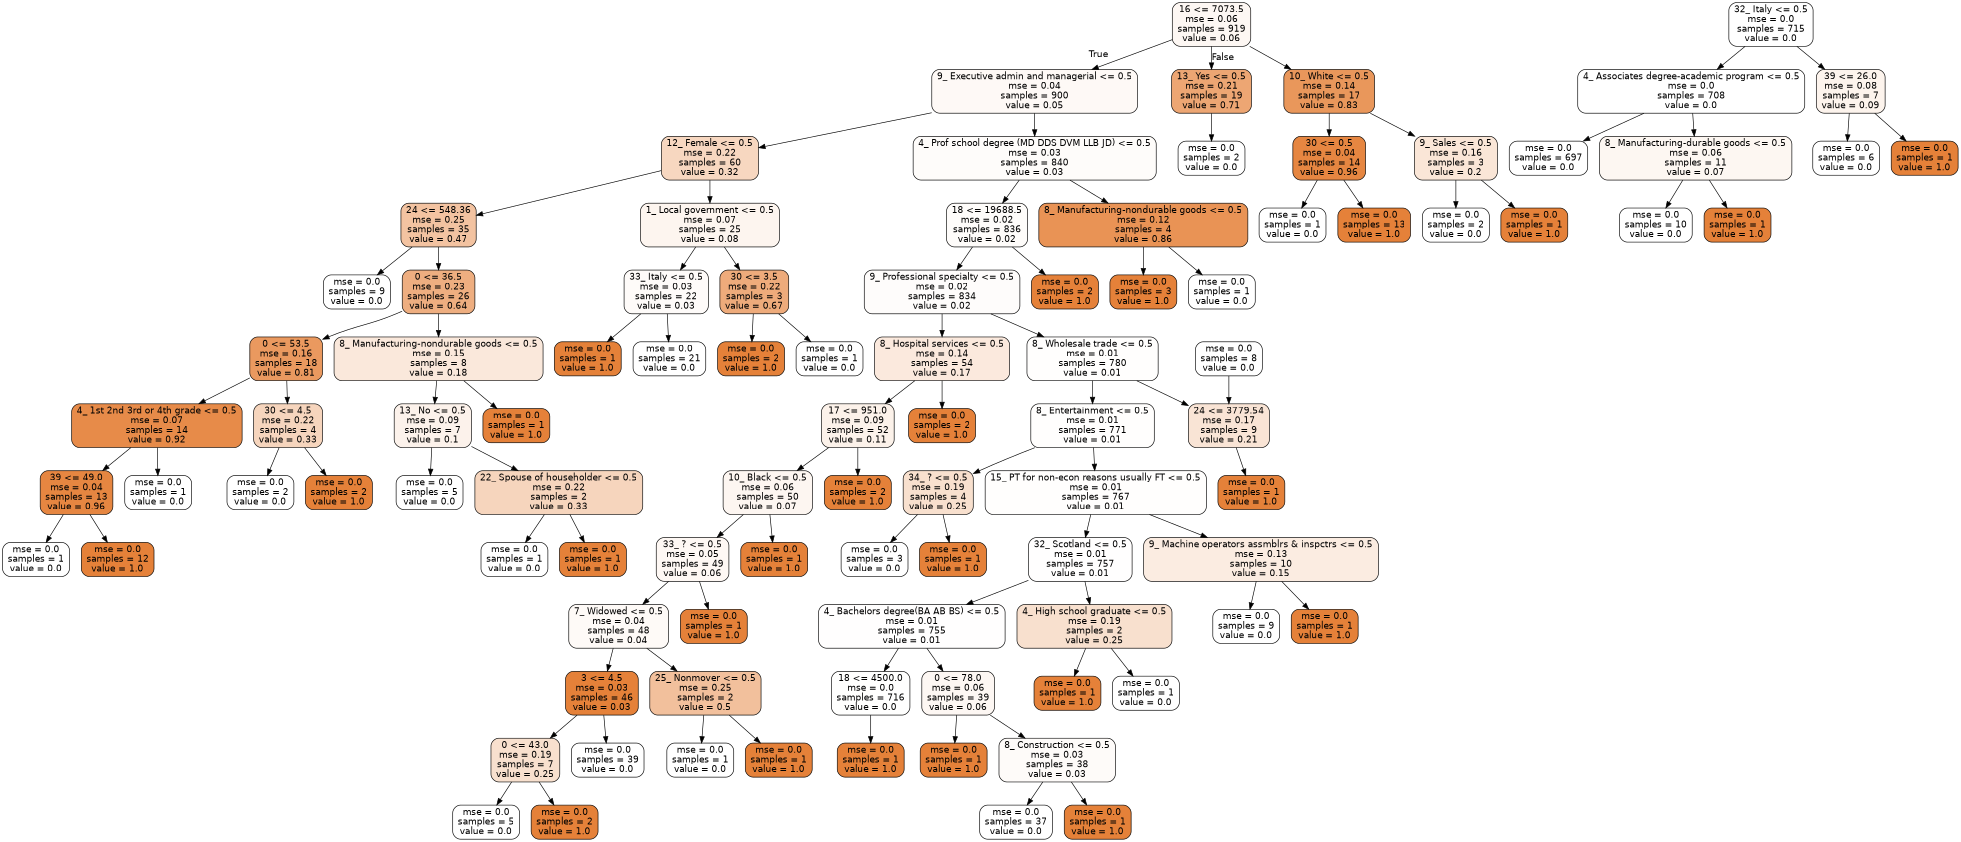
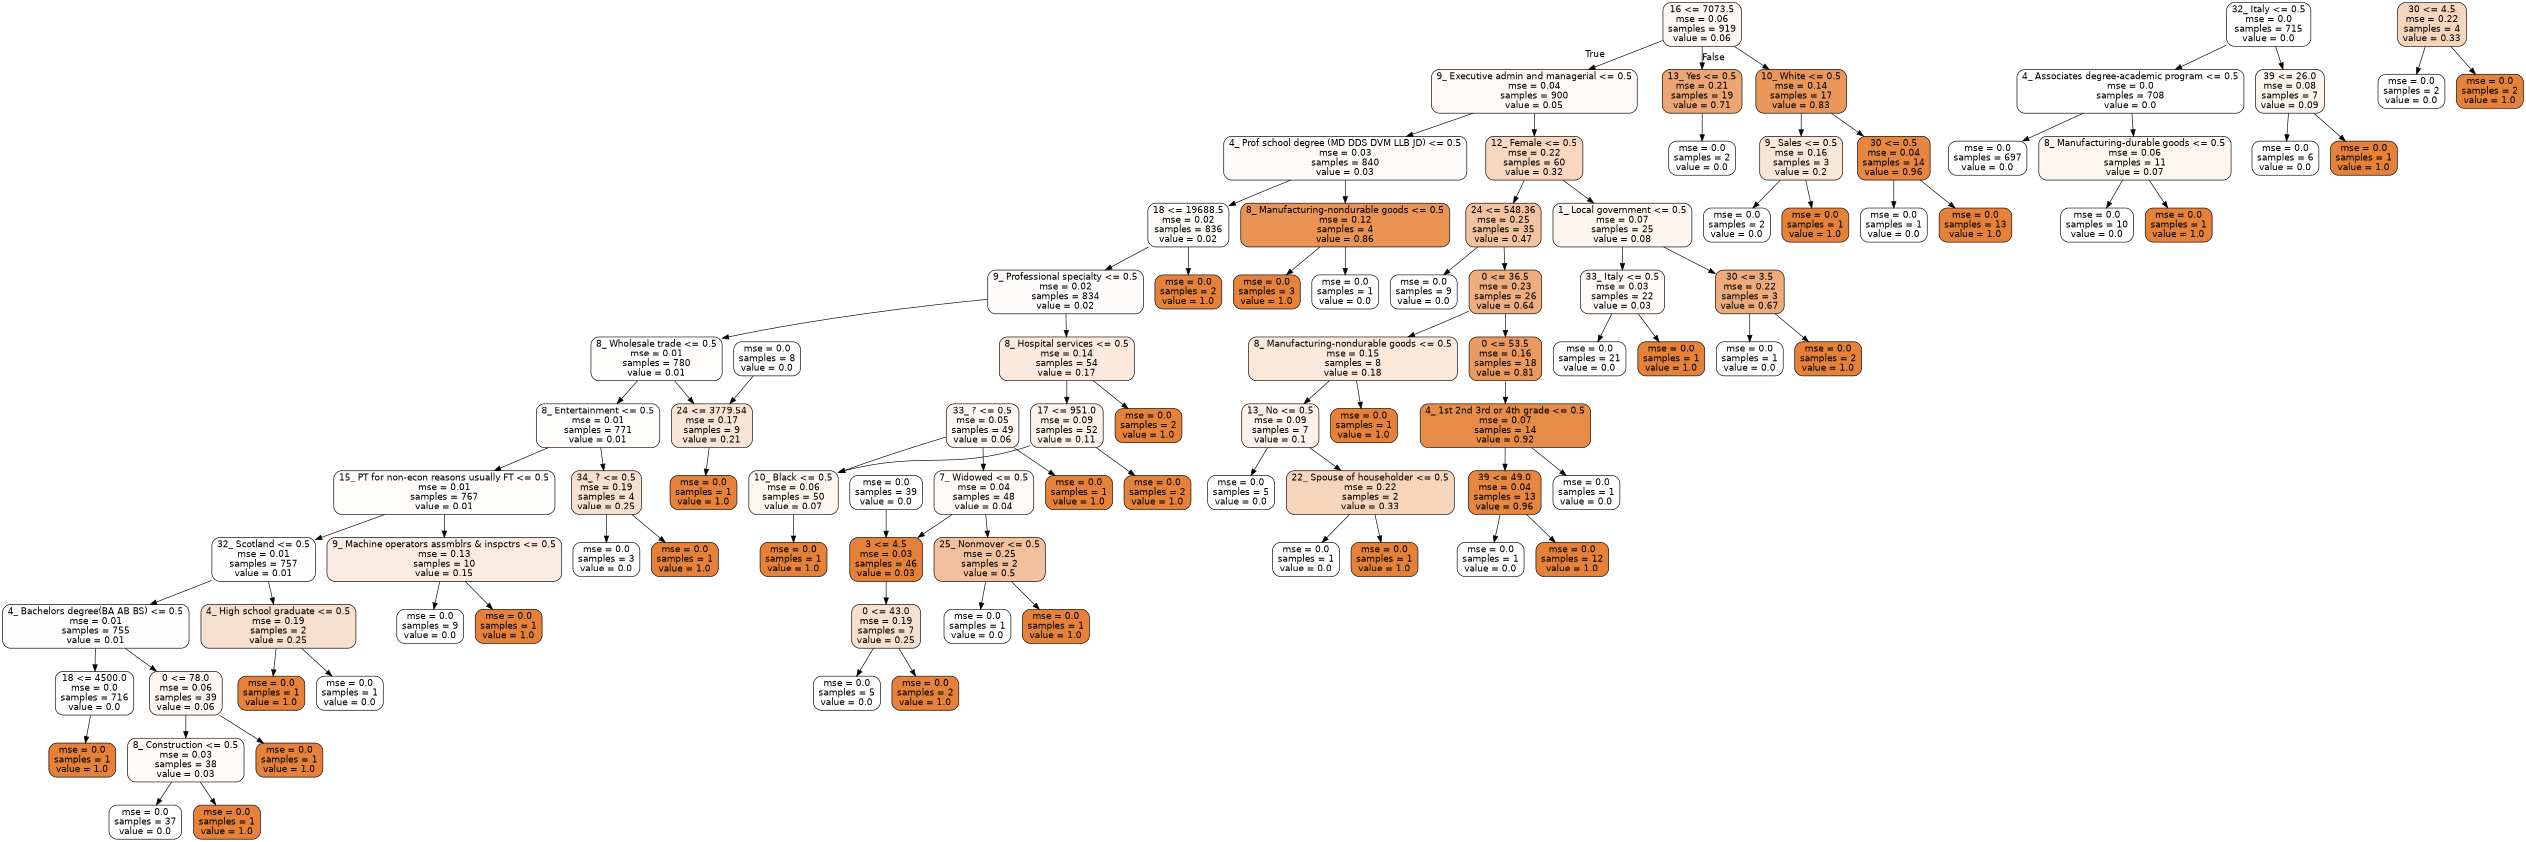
(287, 389) -> none
(733, 524) -> (895, 453)
(605, 726) -> (886, 520)
